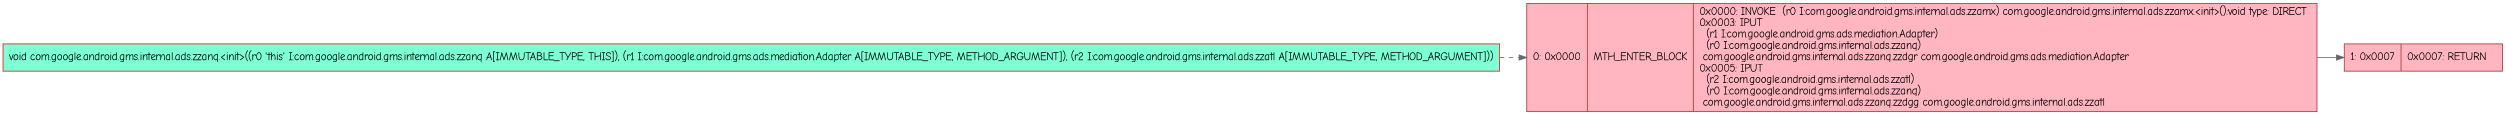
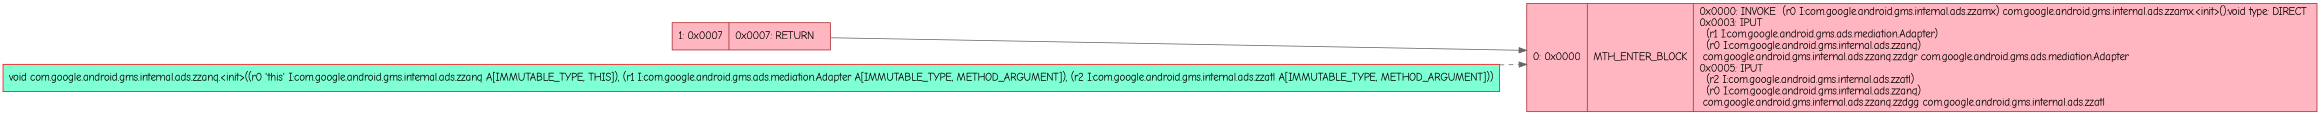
(2327, 58) -> (1175, 44)
